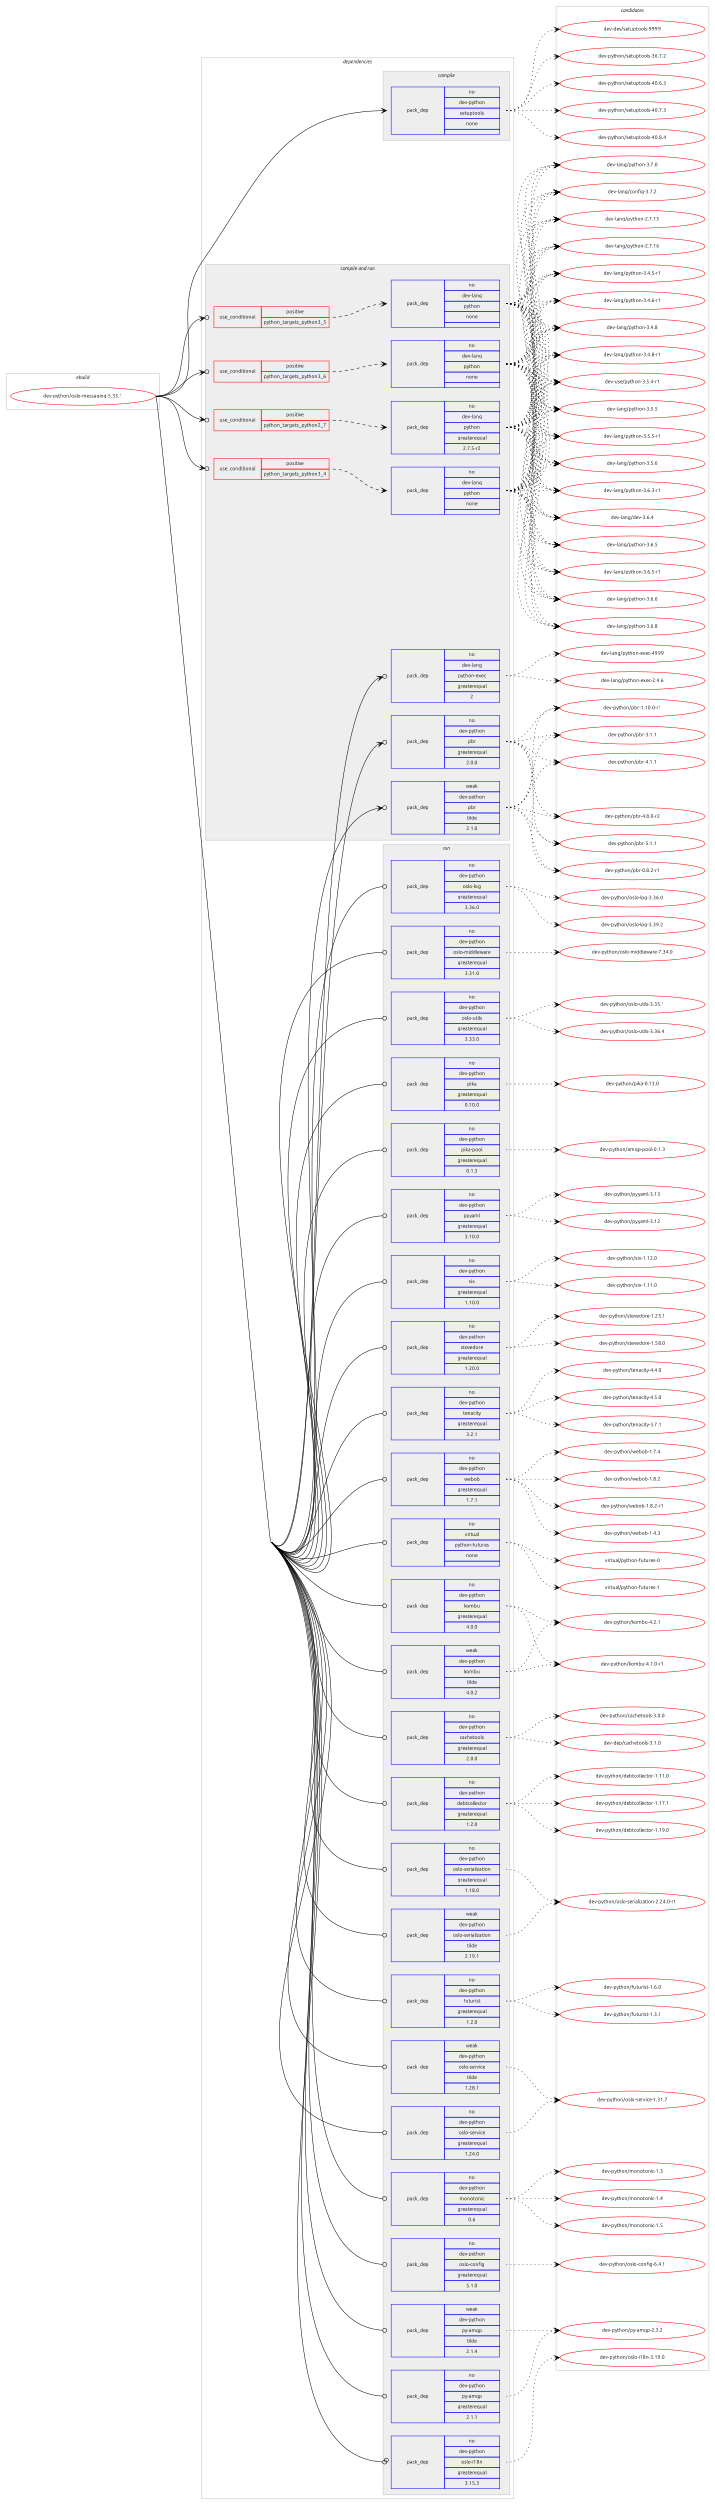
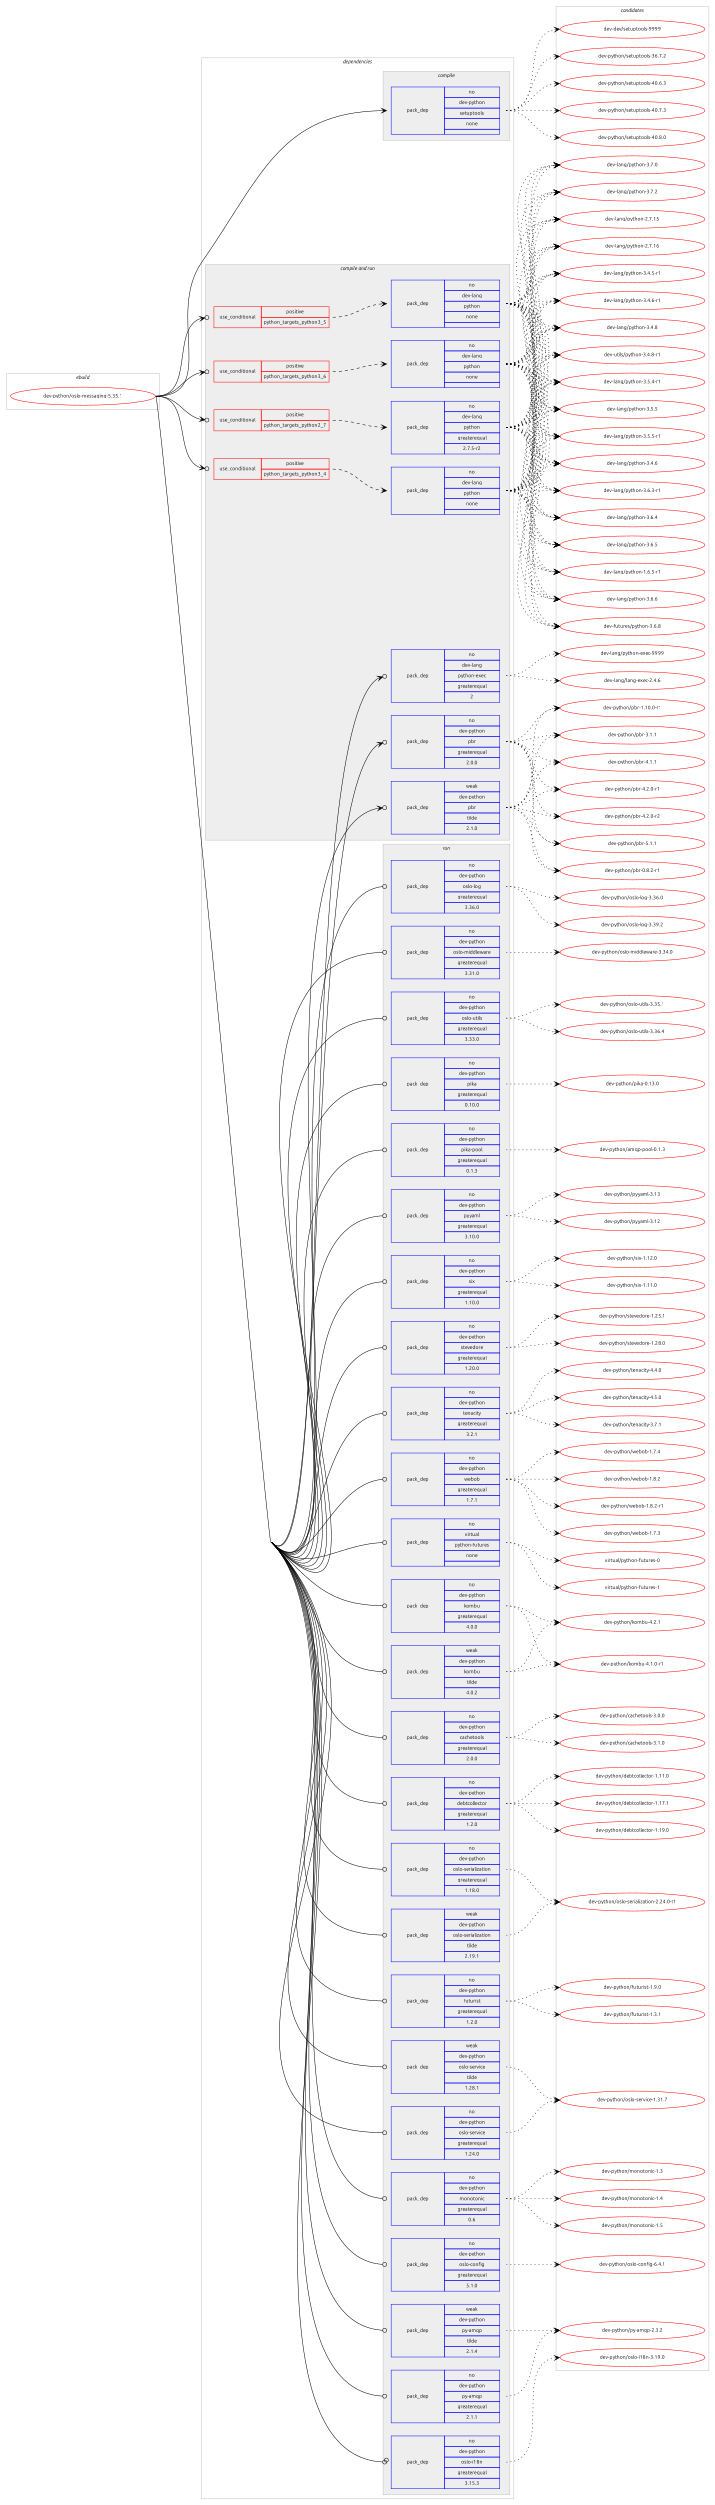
(632, 138) -> (632, 138)
(632, 192) -> (632, 192)
(632, 355) -> (632, 355)
(632, 382) -> (632, 382)
(632, 464) -> (632, 464)
(632, 518) -> (632, 518)
(632, 572) -> (632, 572)
(632, 626) -> (632, 626)
(632, 654) -> (632, 654)
(632, 681) -> (632, 681)
none -> (632, 789)
(632, 817) -> (632, 817)
(632, 952) -> (632, 952)
(632, 1343) -> (632, 1343)
(632, 1533) -> (632, 1533)
(632, 1743) -> (632, 1743)
(632, 1987) -> (632, 1987)
